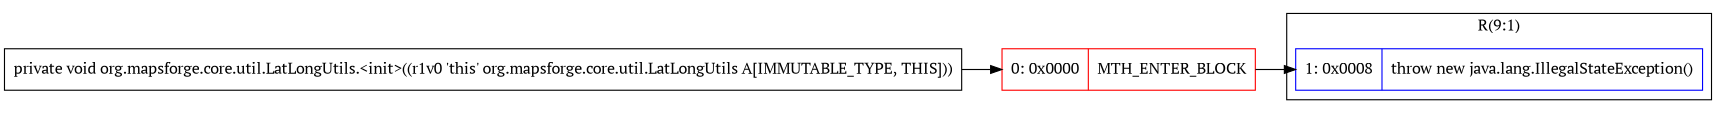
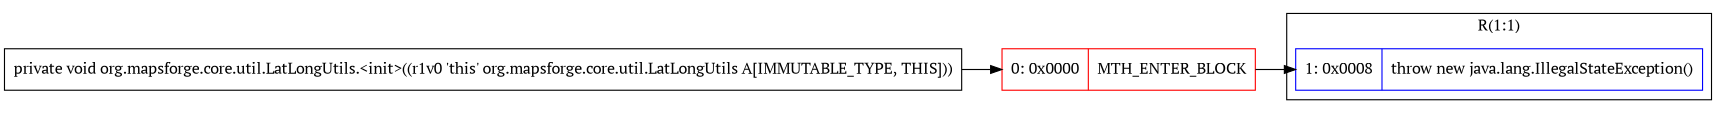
(1499, 26) -> (1499, 26)
